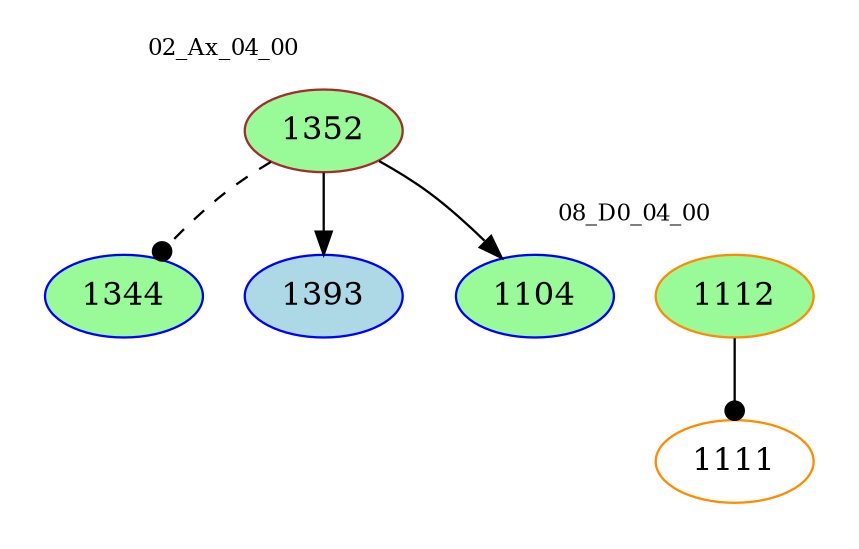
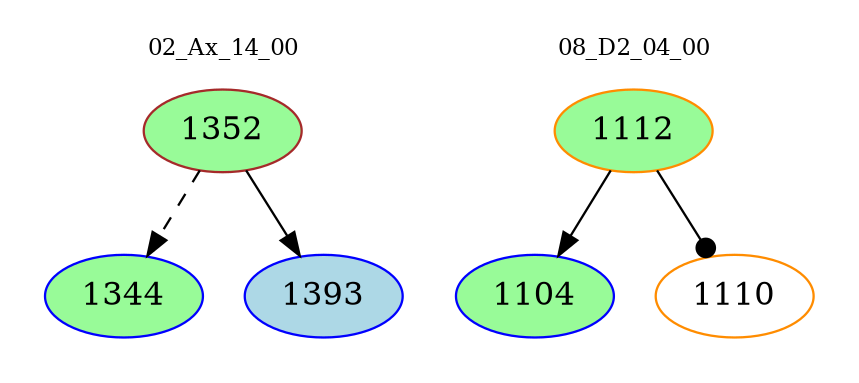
(224, 49) -> (224, 49)
(217, 199) -> (180, 203)
(453, 212) -> (591, 203)
(635, 215) -> (635, 49)
(735, 461) -> (735, 296)
